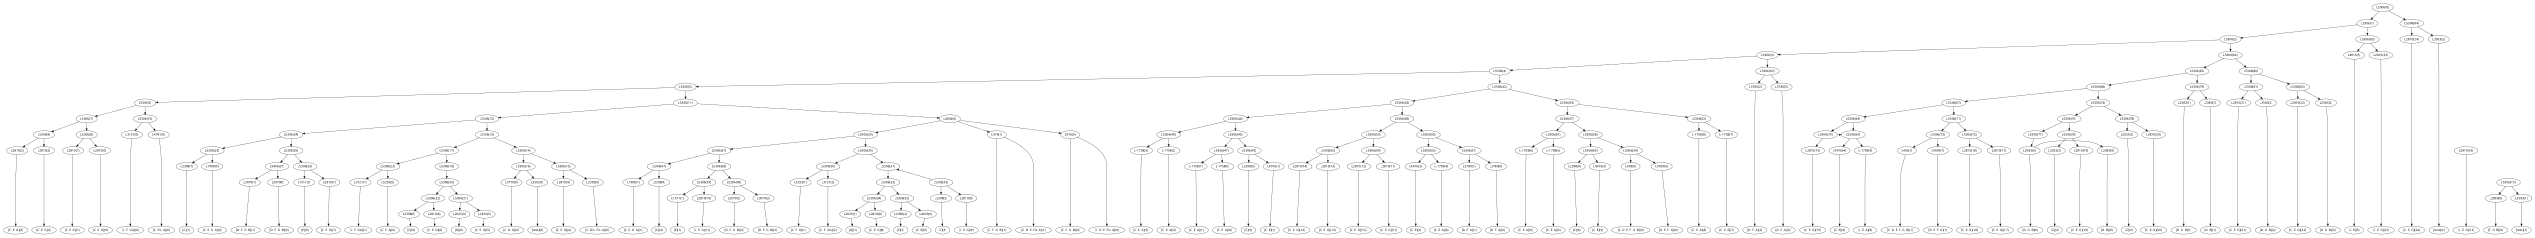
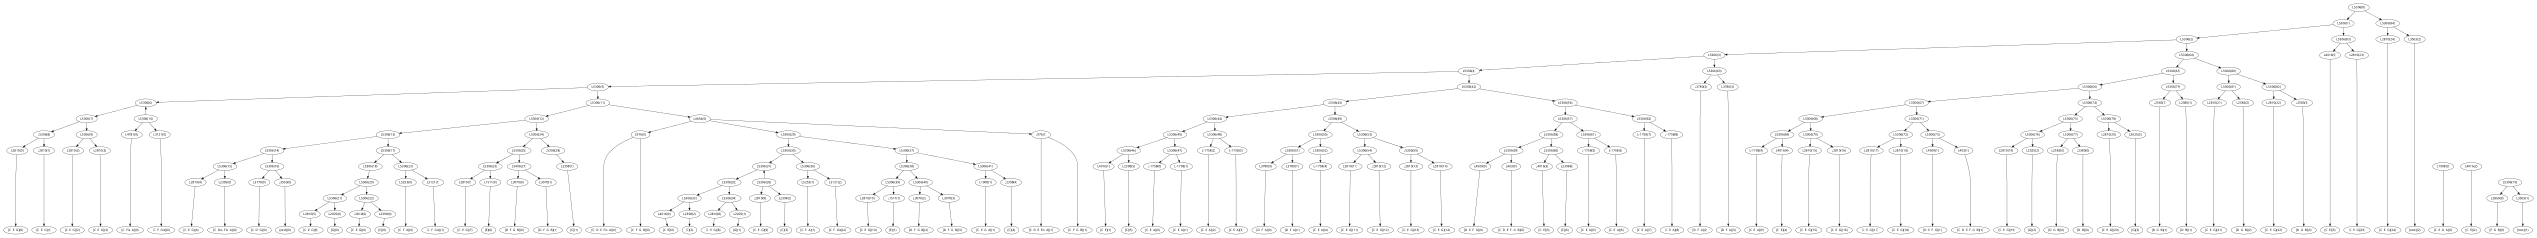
(145, 110) -> (146, 112)
(1838, 135) -> (1824, 142)
(2067, 141) -> (2076, 142)
(212, 157) -> none
(1423, 158) -> none
